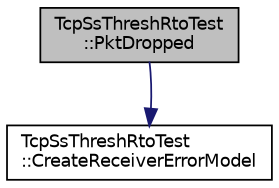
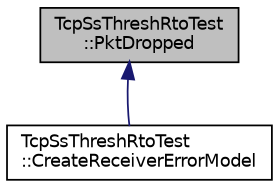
(151, 85) -> (128, 103)
